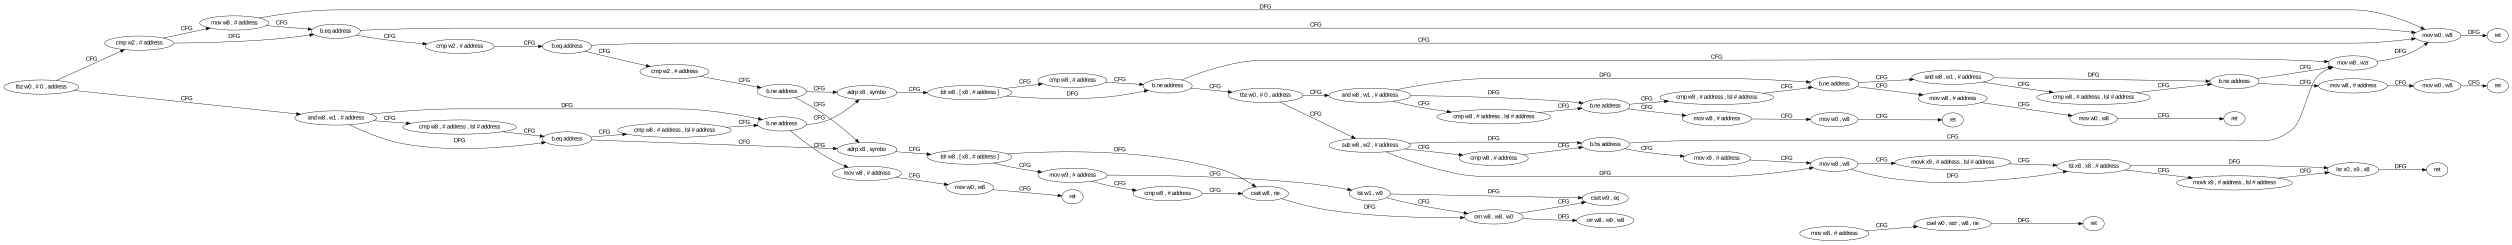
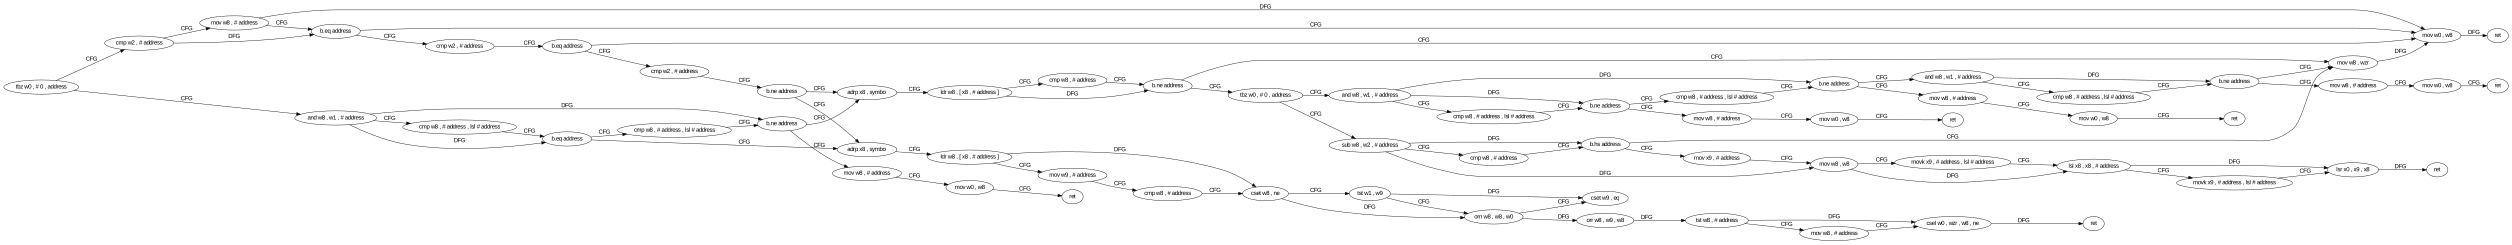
(1228, 178) -> (1317, 194)
none -> (1717, 220)
